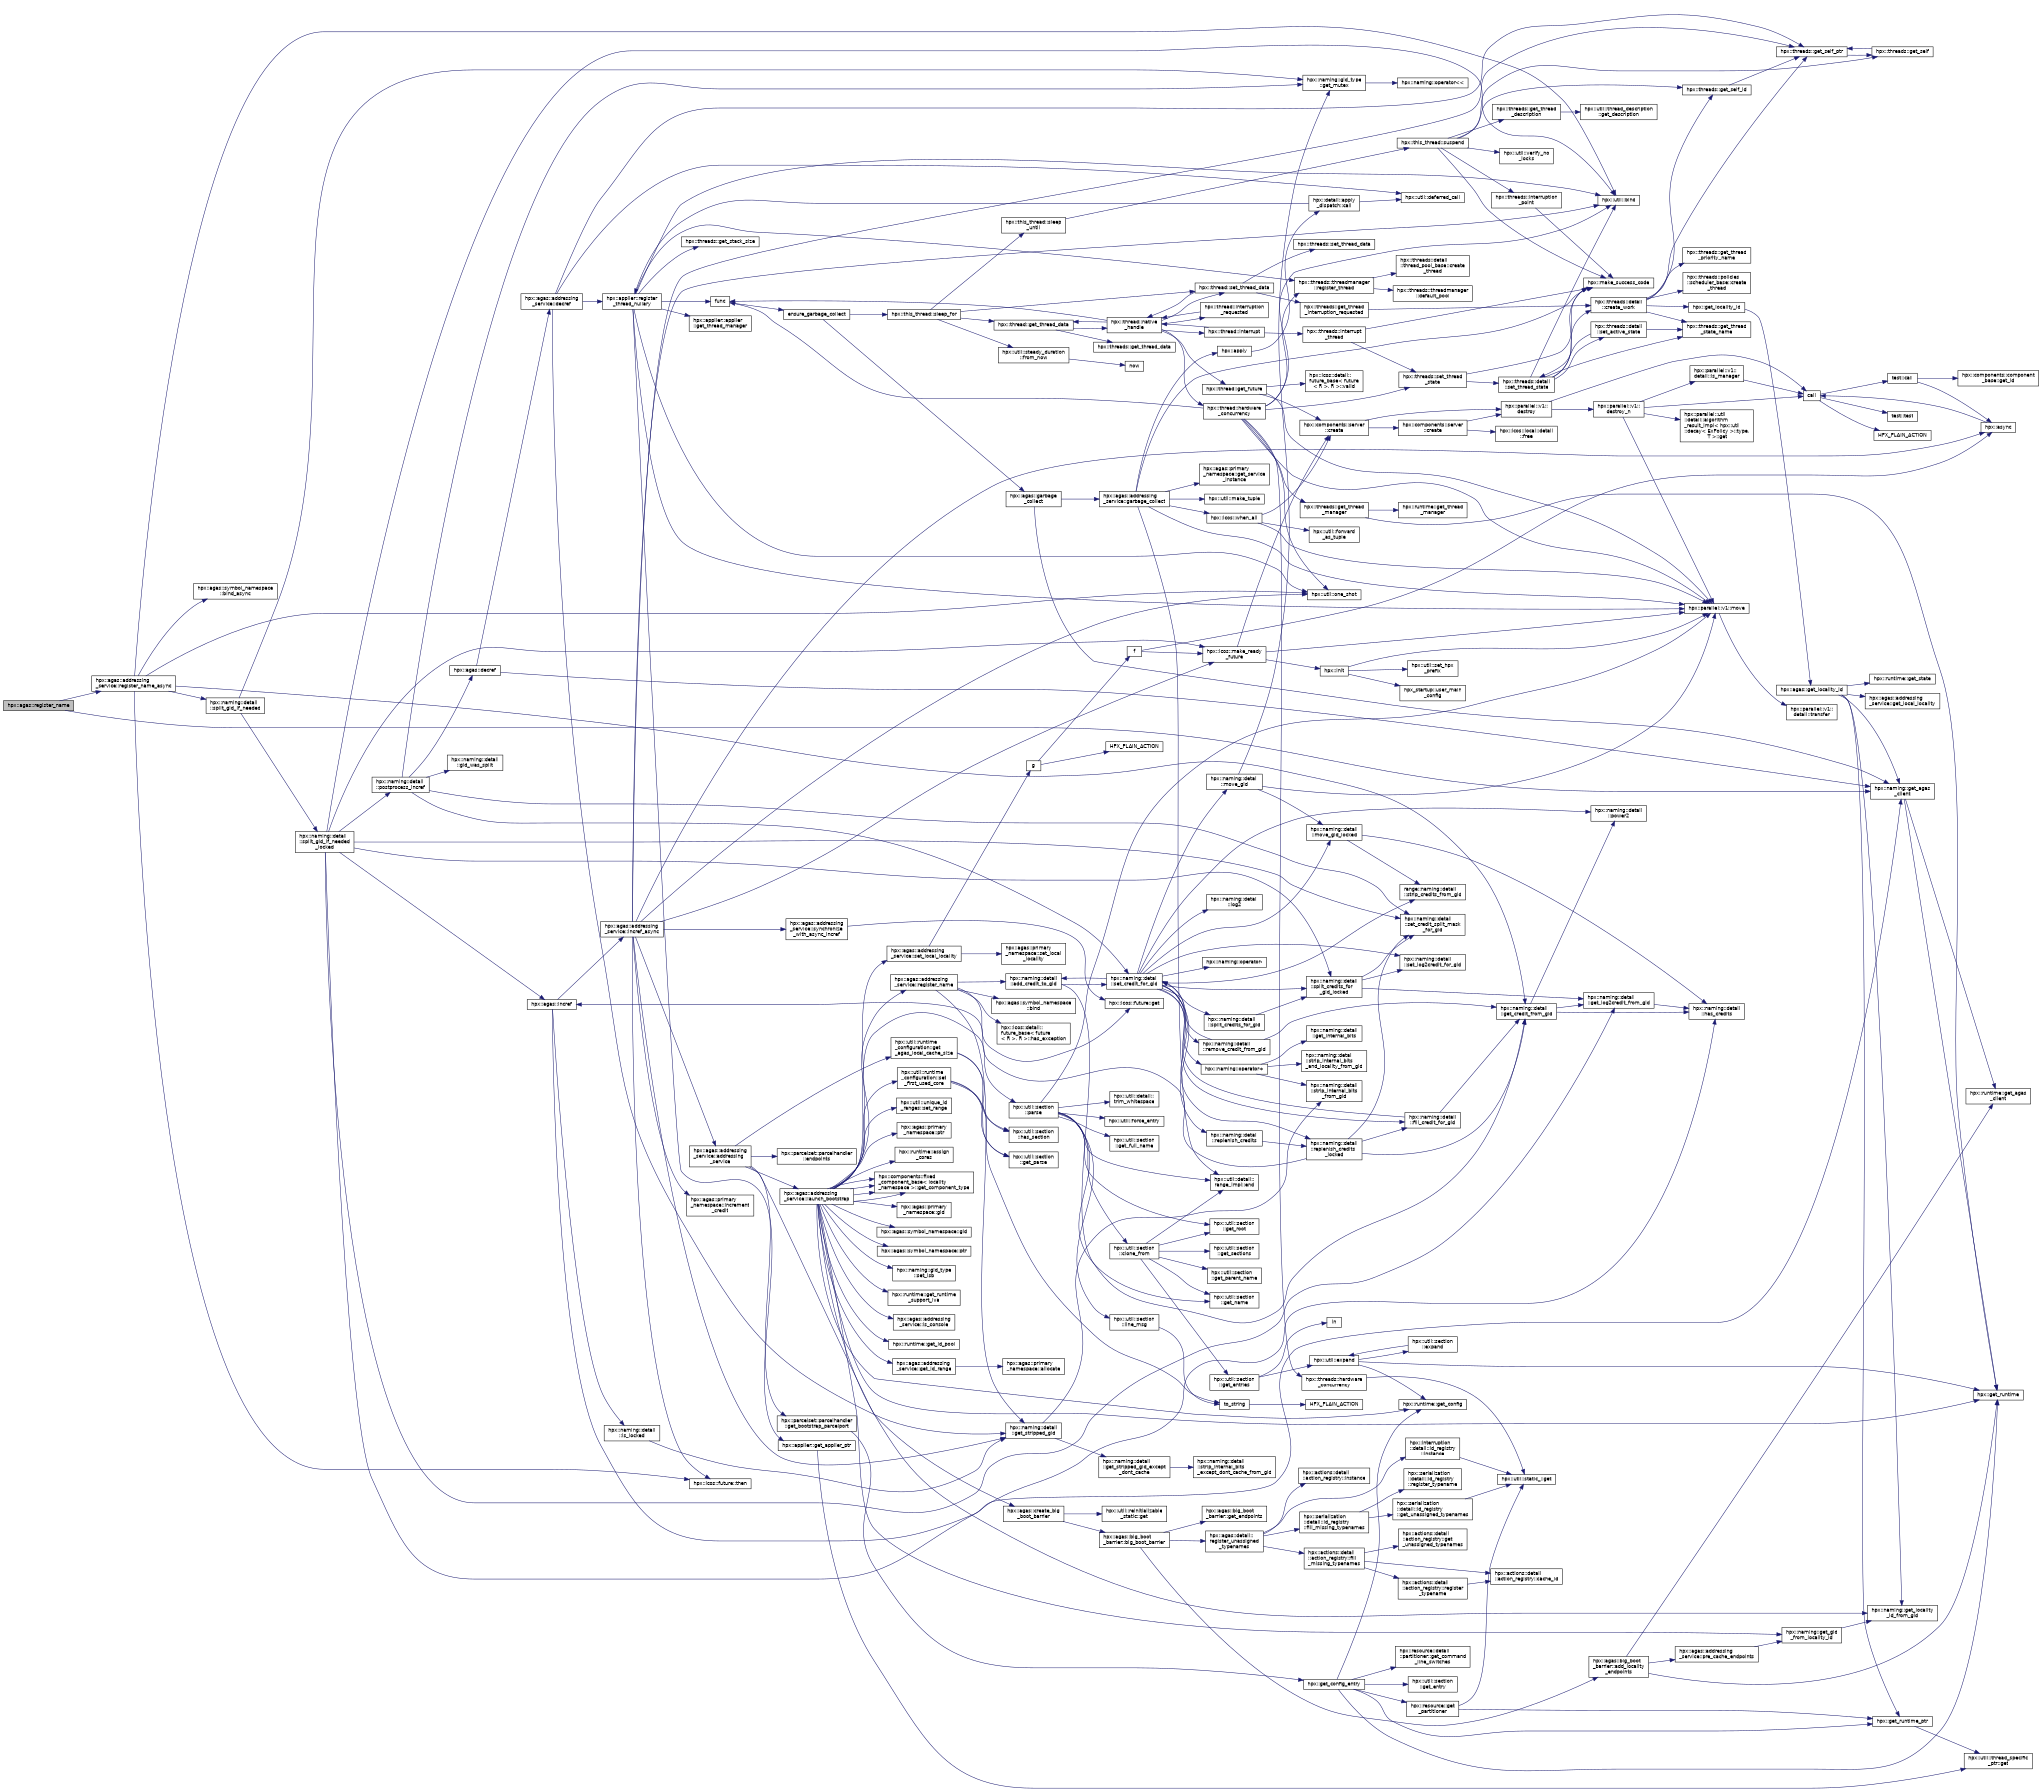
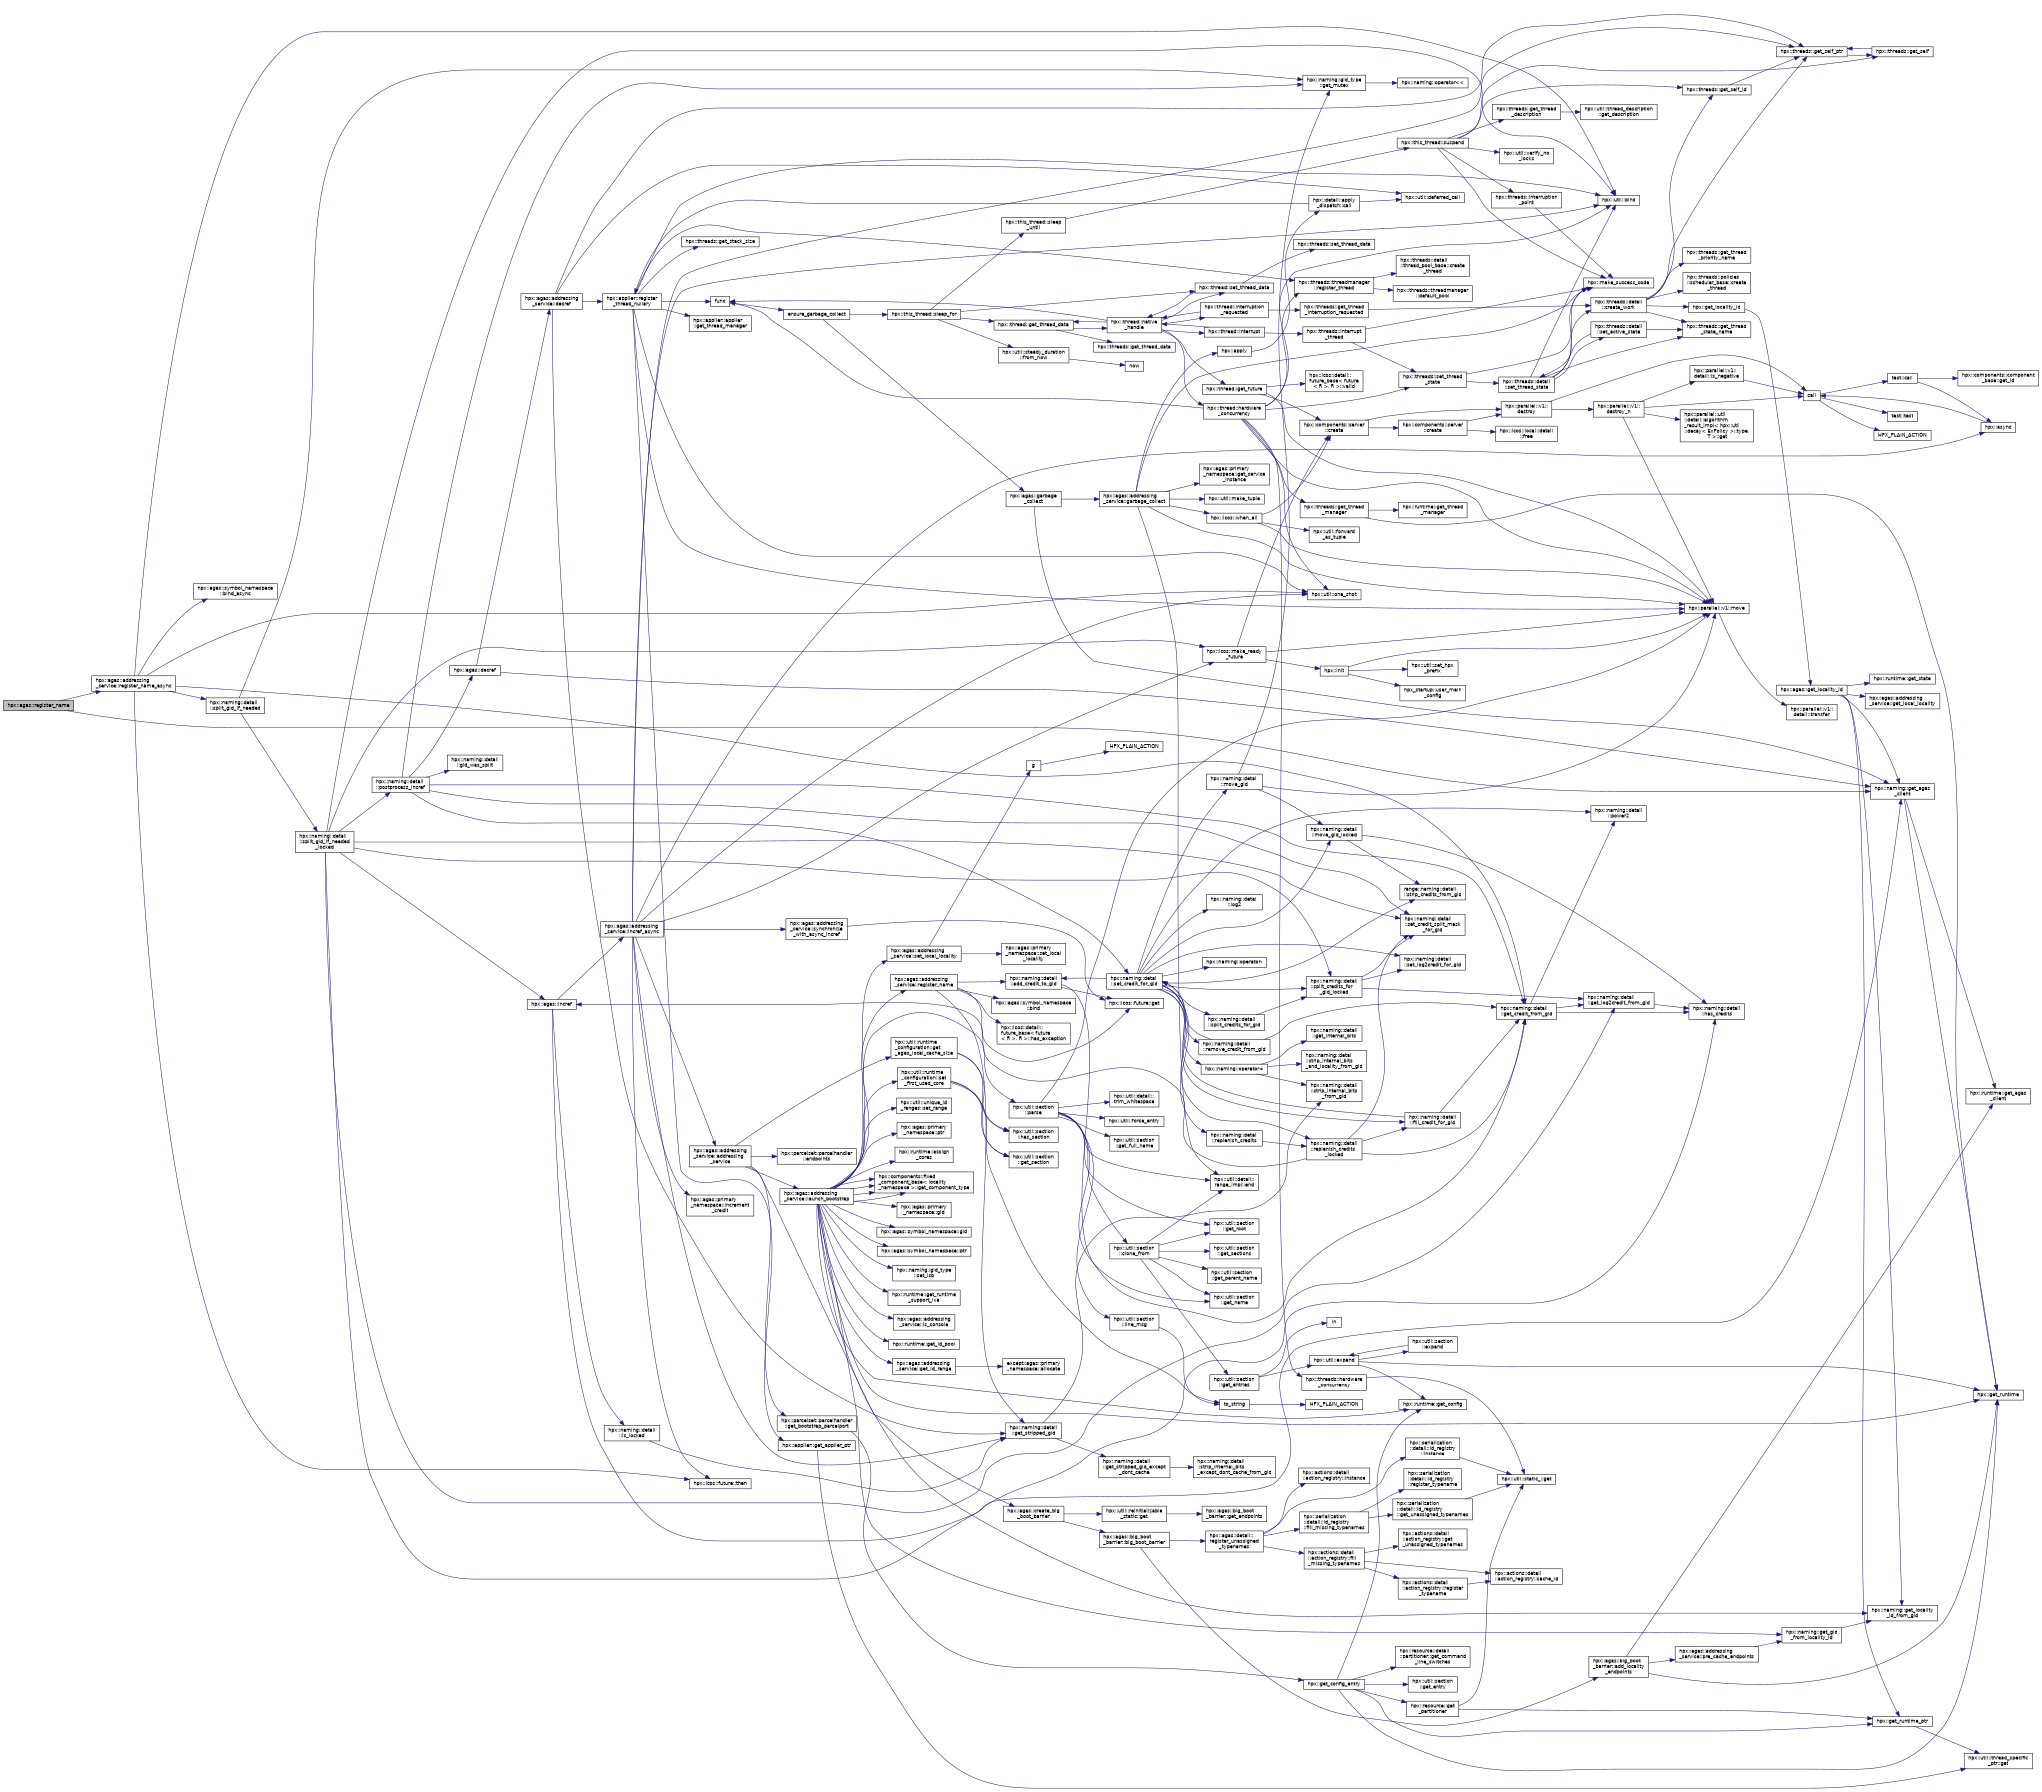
(1276, 297) -> (1276, 310)
(1717, 374) -> (1717, 374)
(1134, 652) -> none
none -> (1021, 799)
(1081, 985) -> (1083, 992)
(1034, 1160) -> (1034, 1160)
(1034, 1366) -> (1034, 1366)
(1433, 1449) -> (1433, 1449)
(1182, 1528) -> (1182, 1514)
